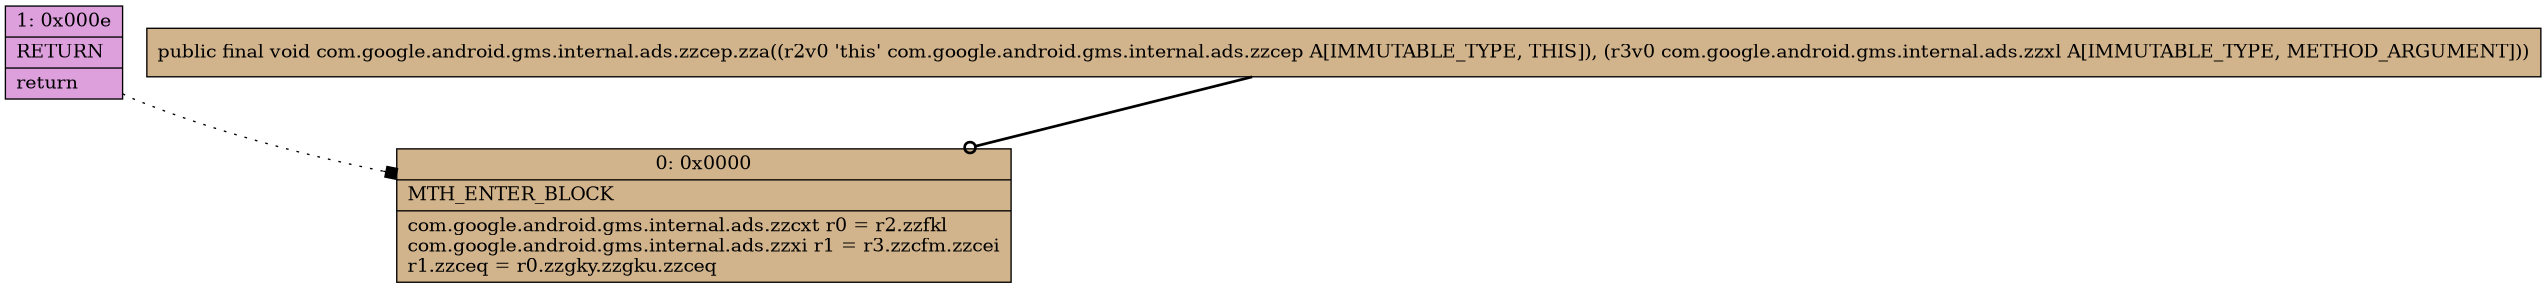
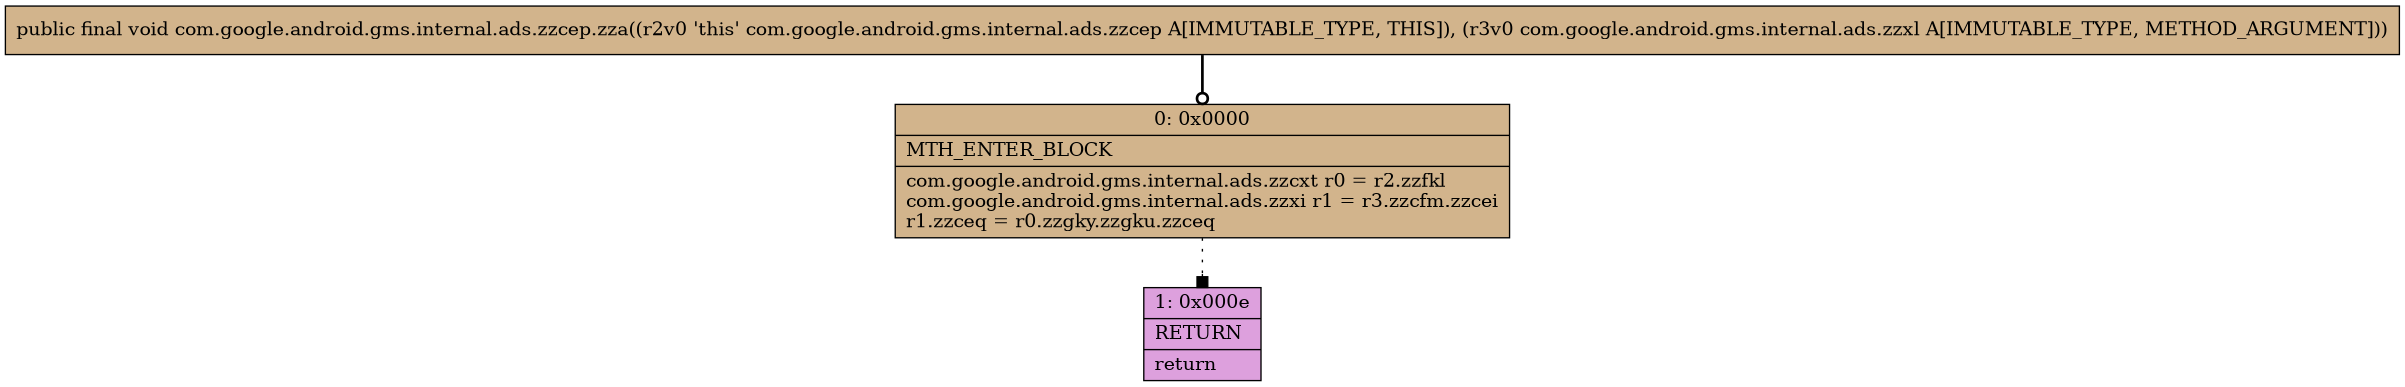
(251, 139) -> (1202, 256)
